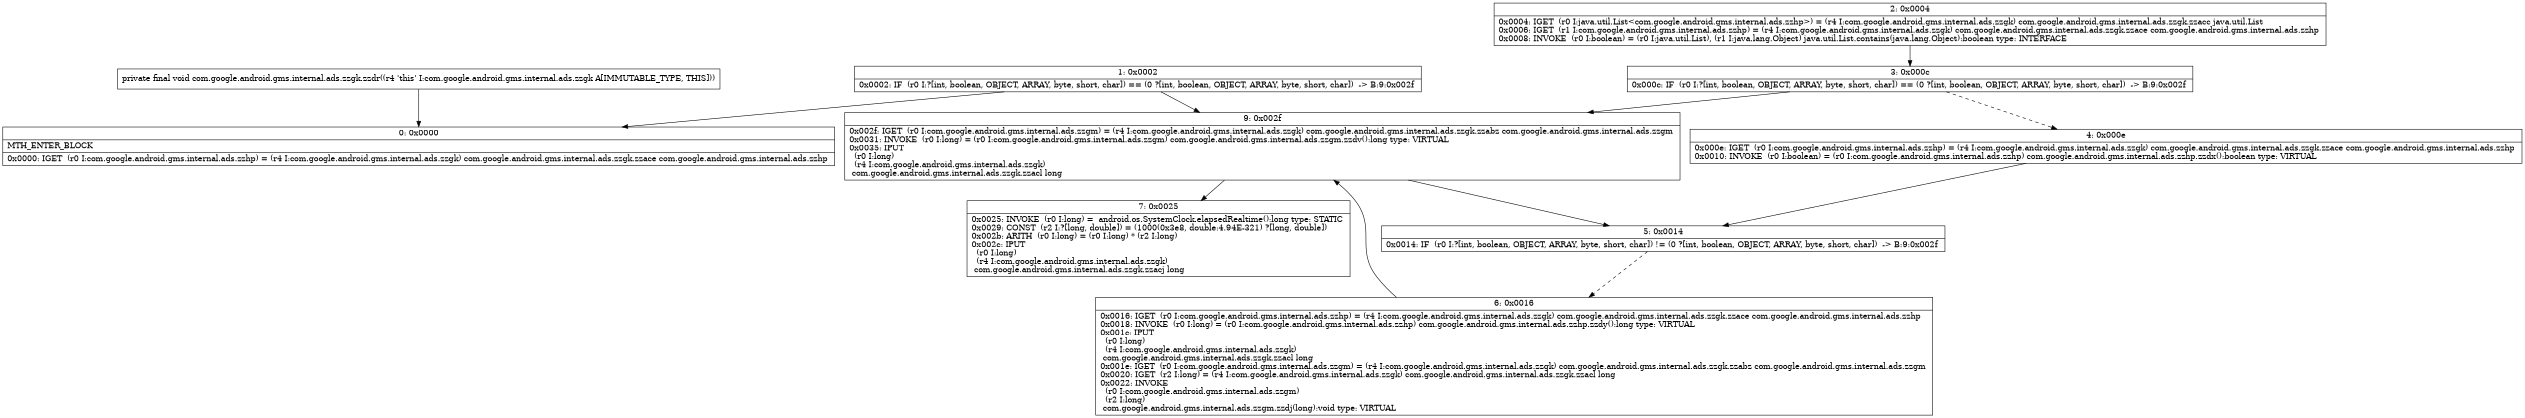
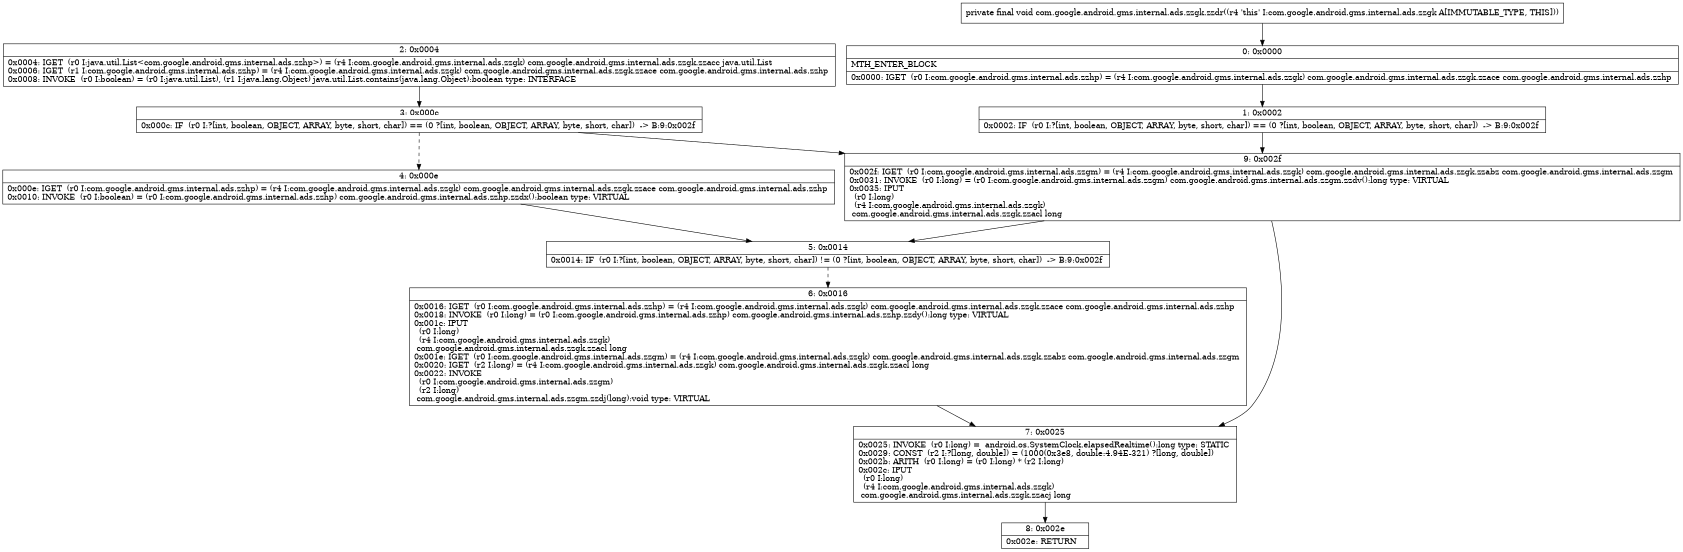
(816, 109) -> (1262, 93)
(1366, 241) -> (954, 415)
none -> (1045, 536)
